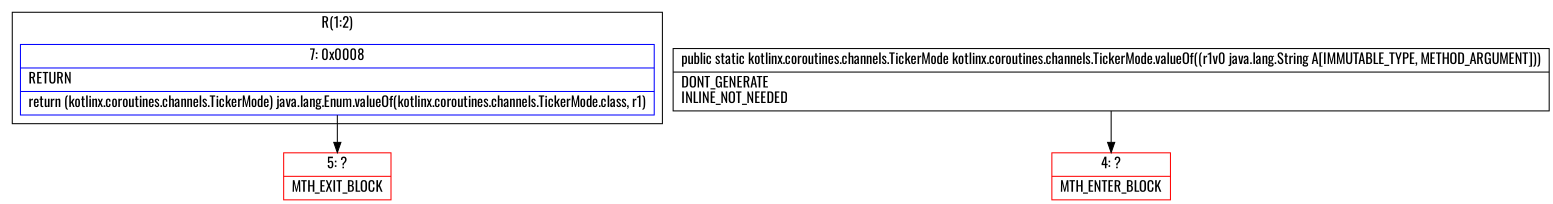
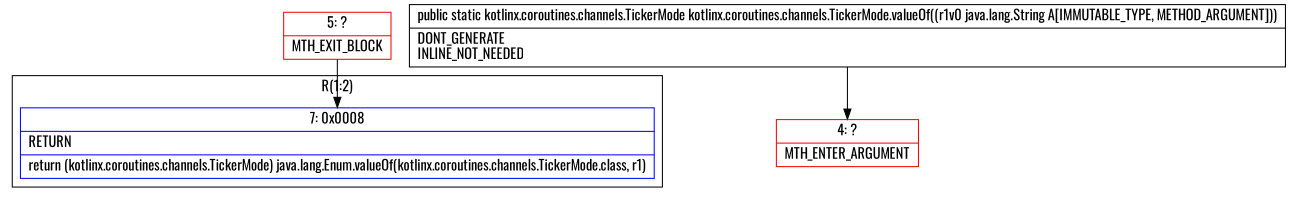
(337, 130) -> (337, 82)
(1111, 188) -> (847, 154)
